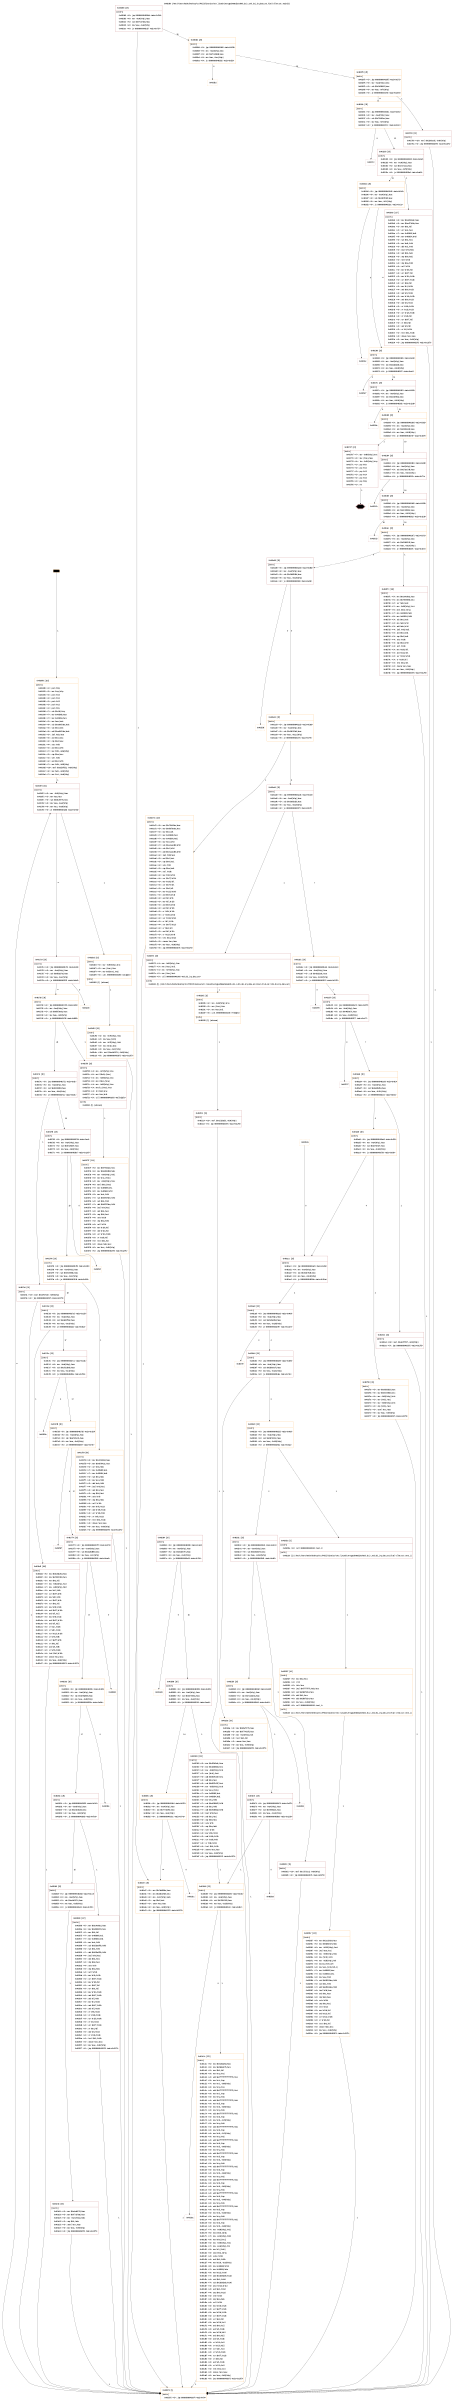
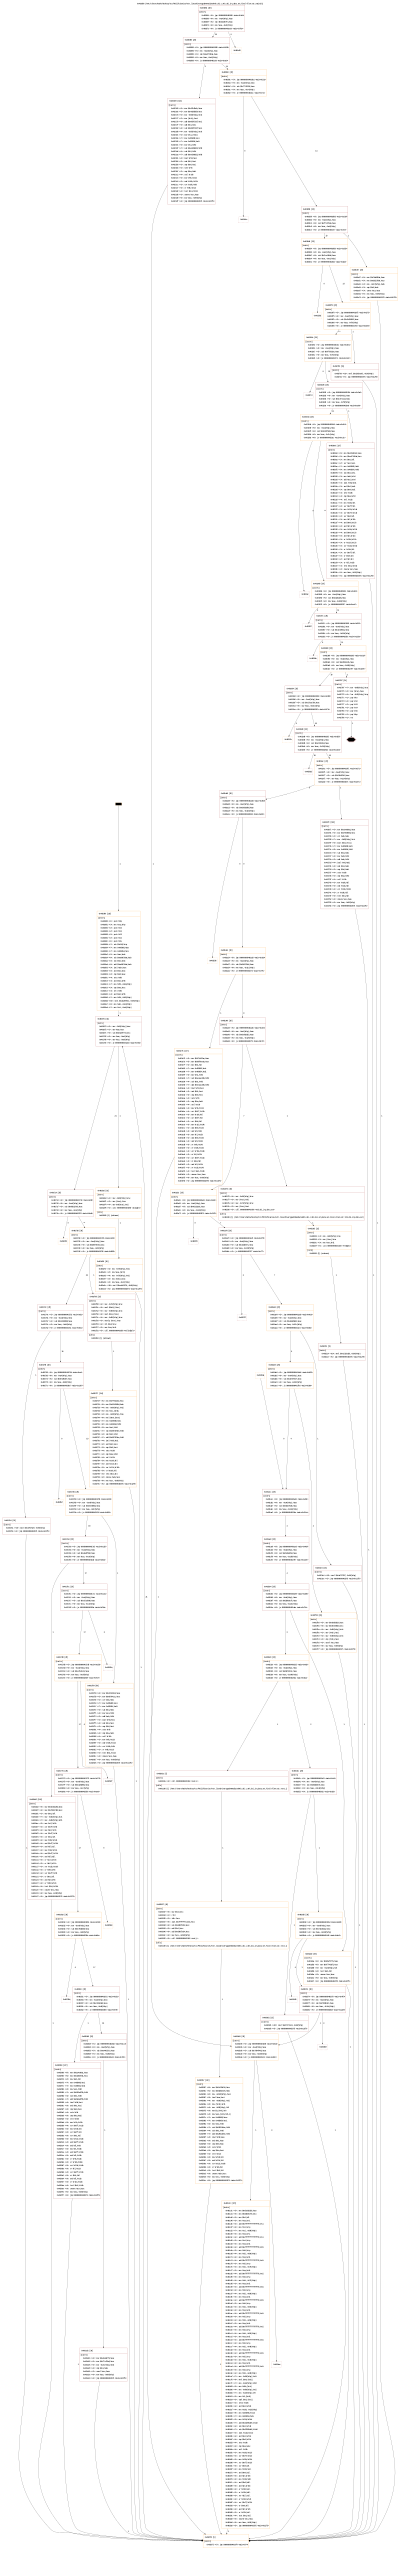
(240, 1364) -> none
(162, 1849) -> (284, 151)
